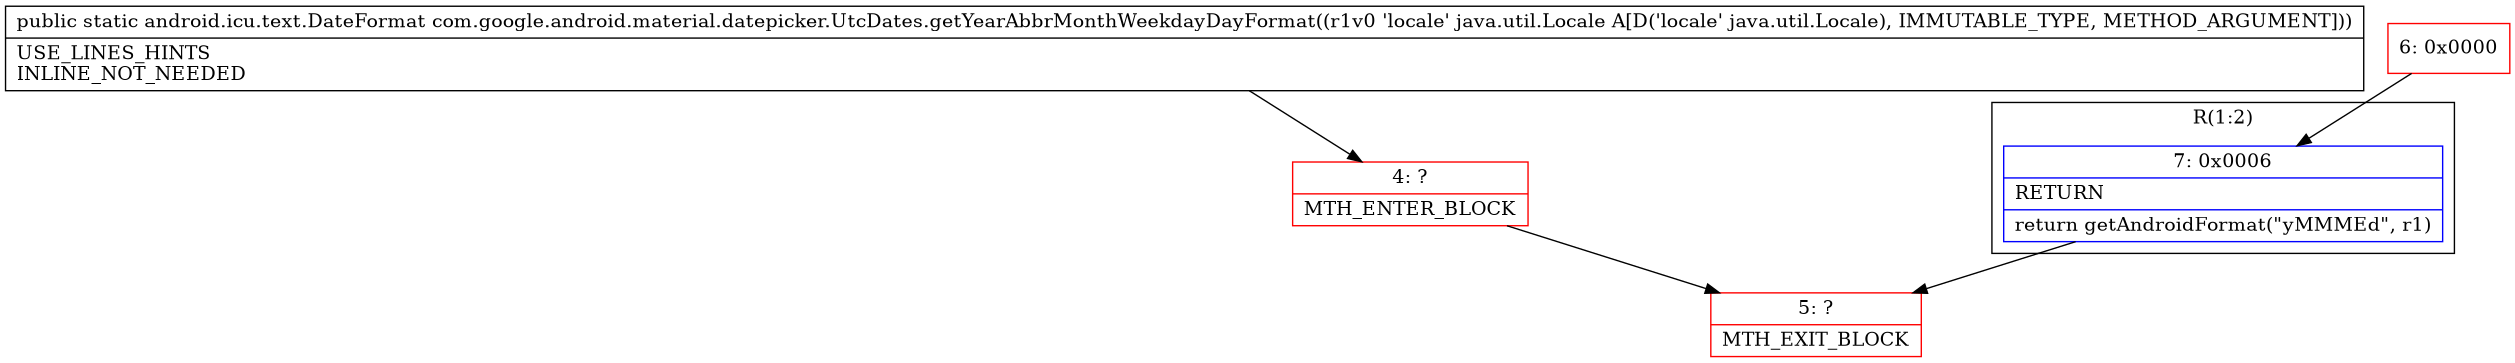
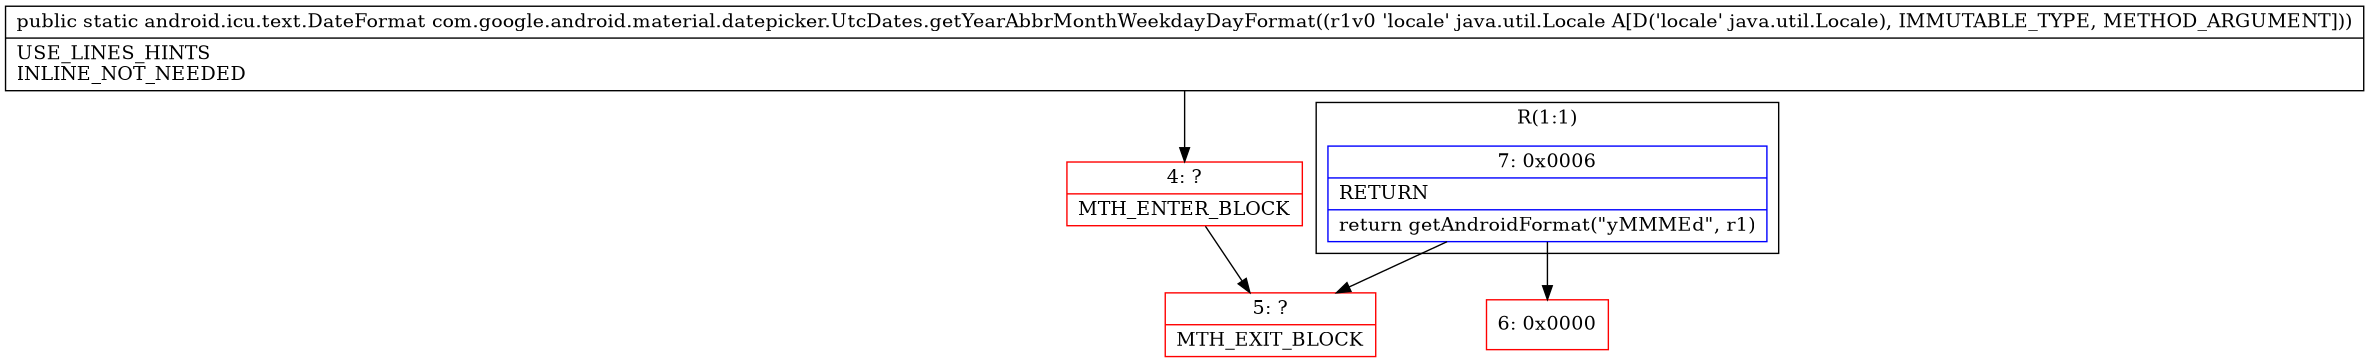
(2350, 112) -> (1547, 264)
(2223, 118) -> (1547, 118)
